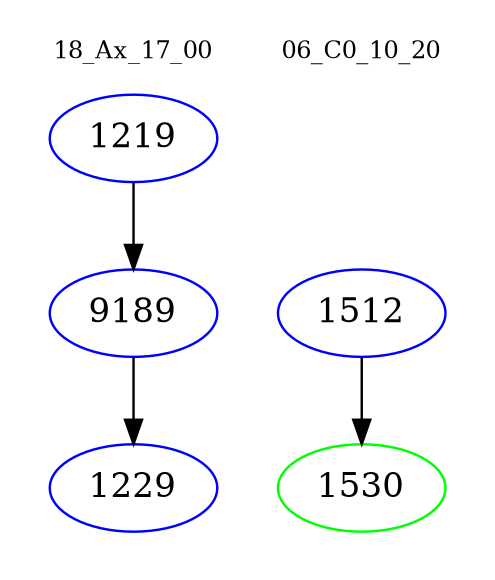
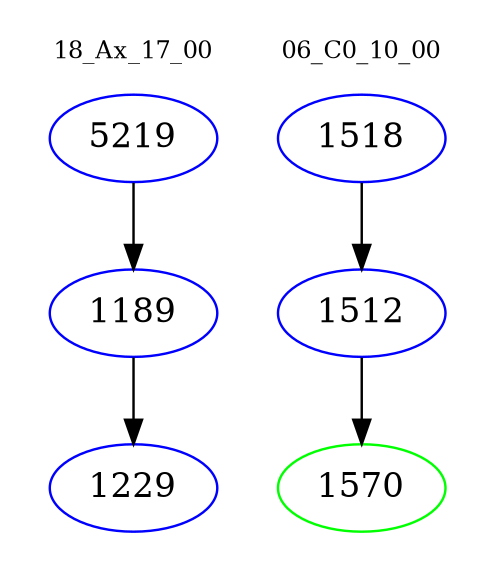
(362, 52) -> (362, 52)
(134, 138) -> (134, 138)
none -> (362, 138)
(134, 313) -> (134, 313)
(362, 488) -> (362, 488)
